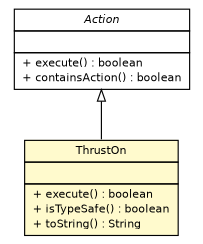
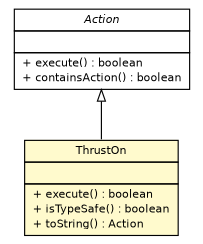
(87, 224) -> (88, 224)
